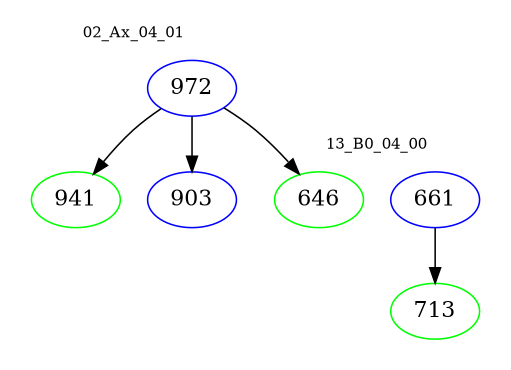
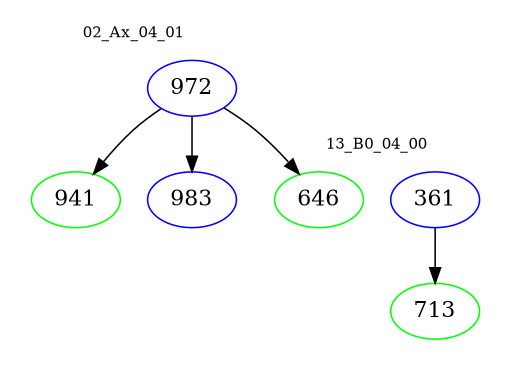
(192, 200) -> (192, 200)
(435, 200) -> (435, 200)
